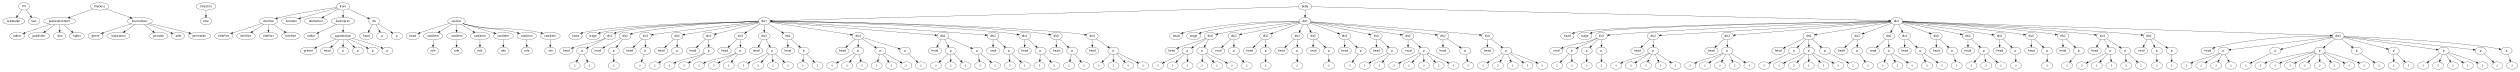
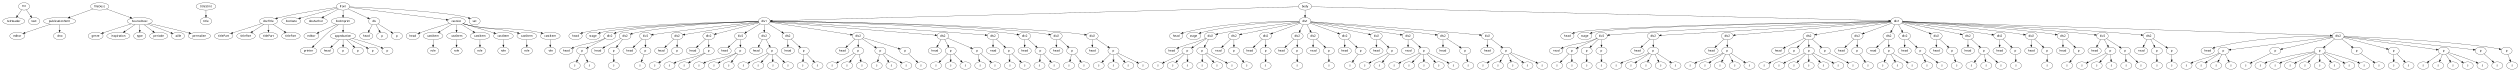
none -> (398, 14)
none -> (475, 21)
(39, 36) -> none
(77, 36) -> none
none -> (140, 36)
(326, 43) -> (326, 35)
